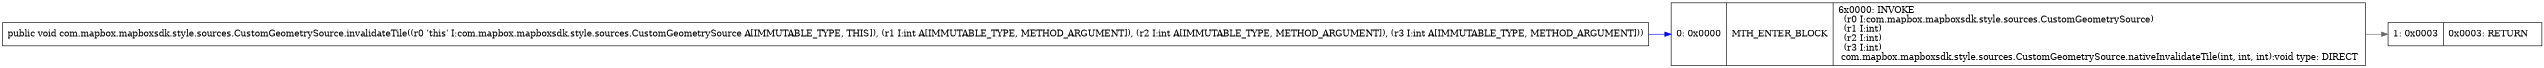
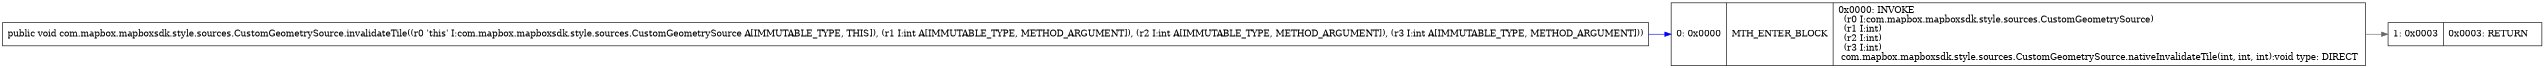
(1879, 10) -> (1879, 10)
